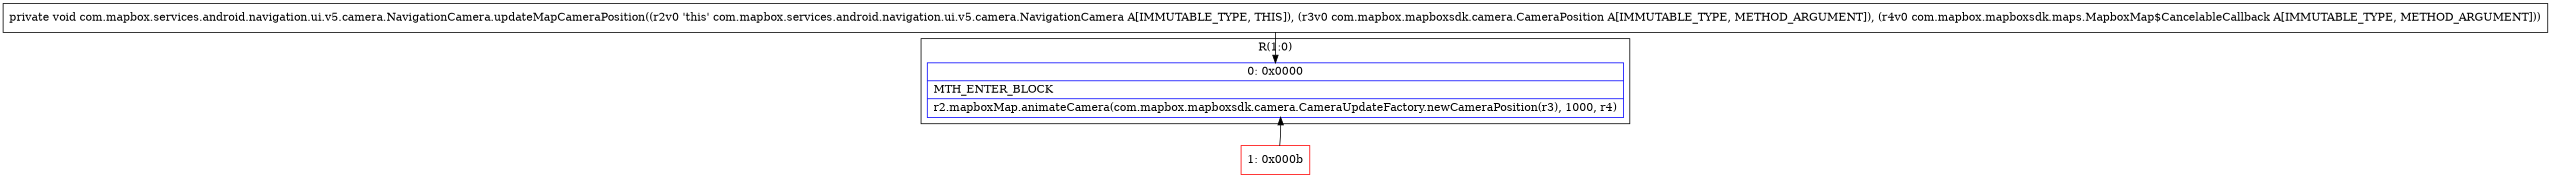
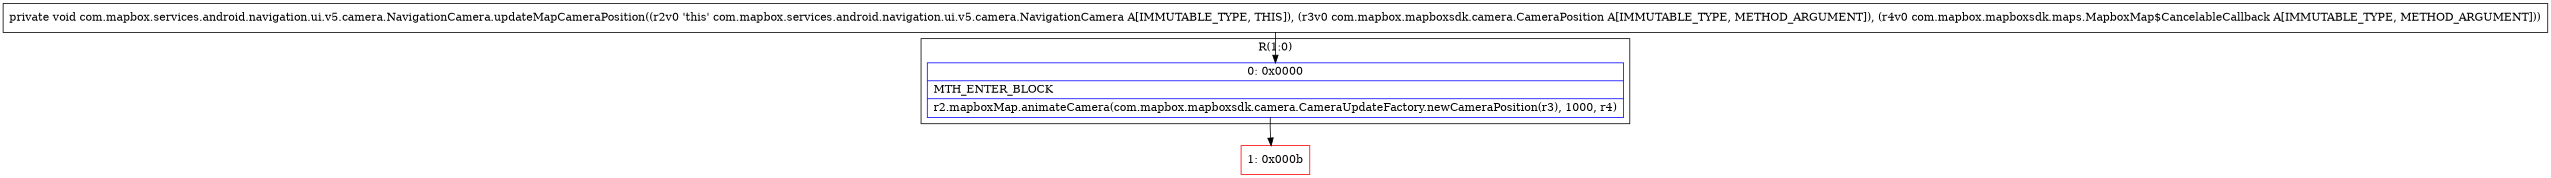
(1280, 135) -> (1270, 129)
